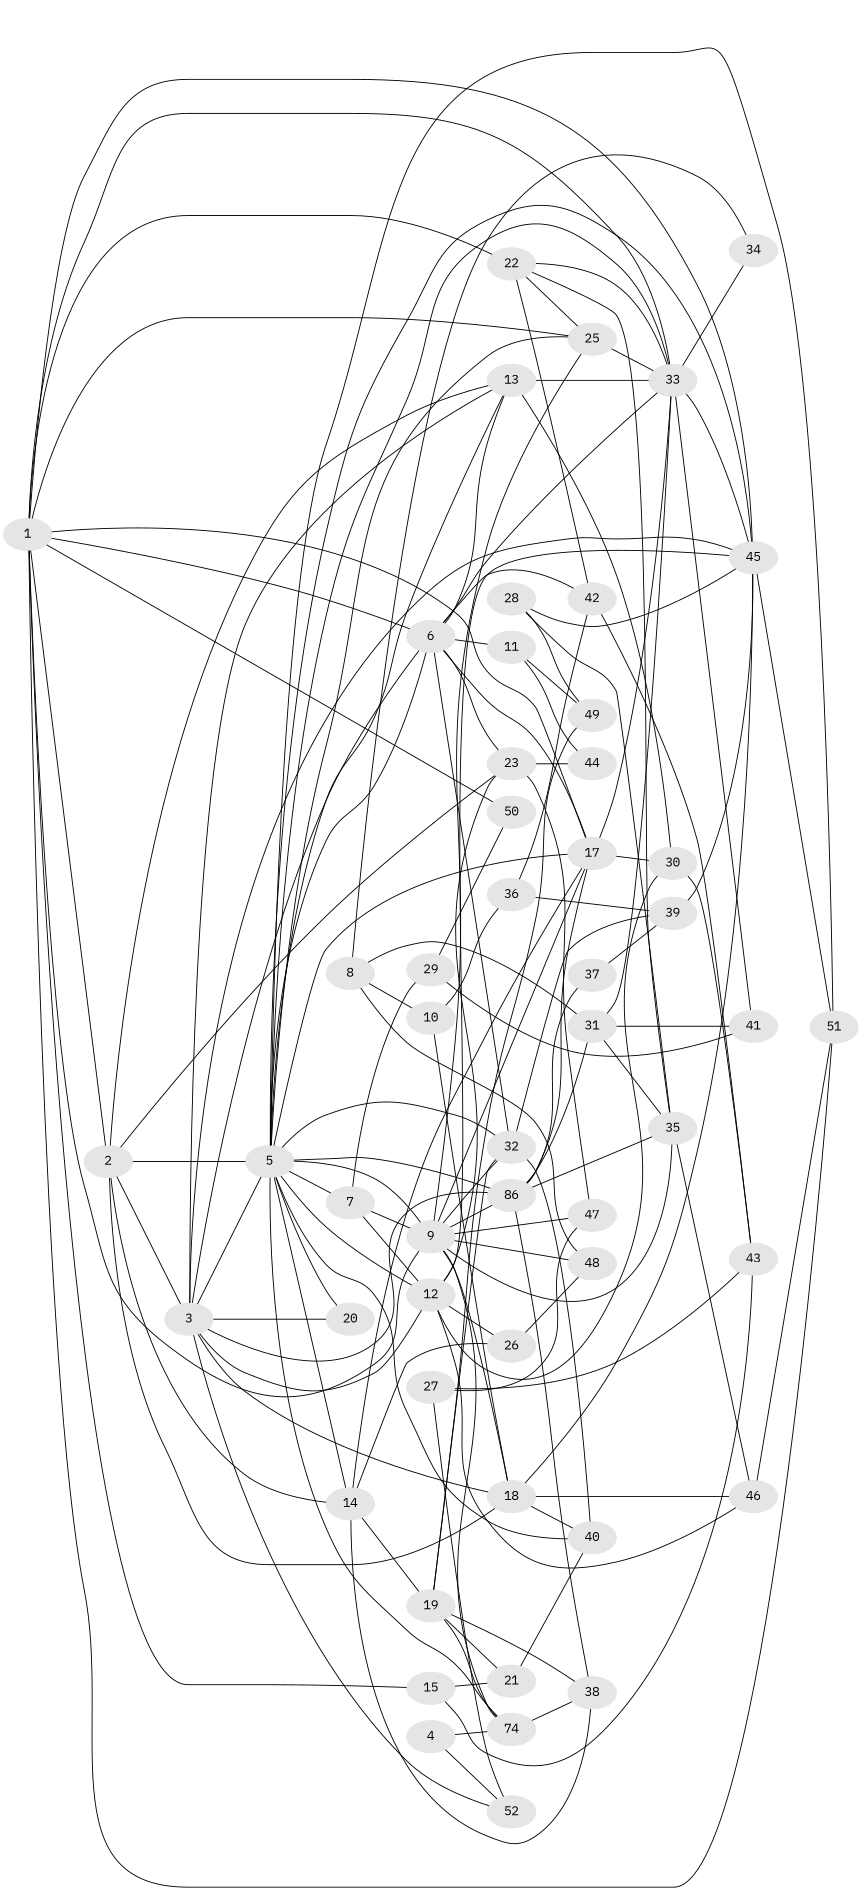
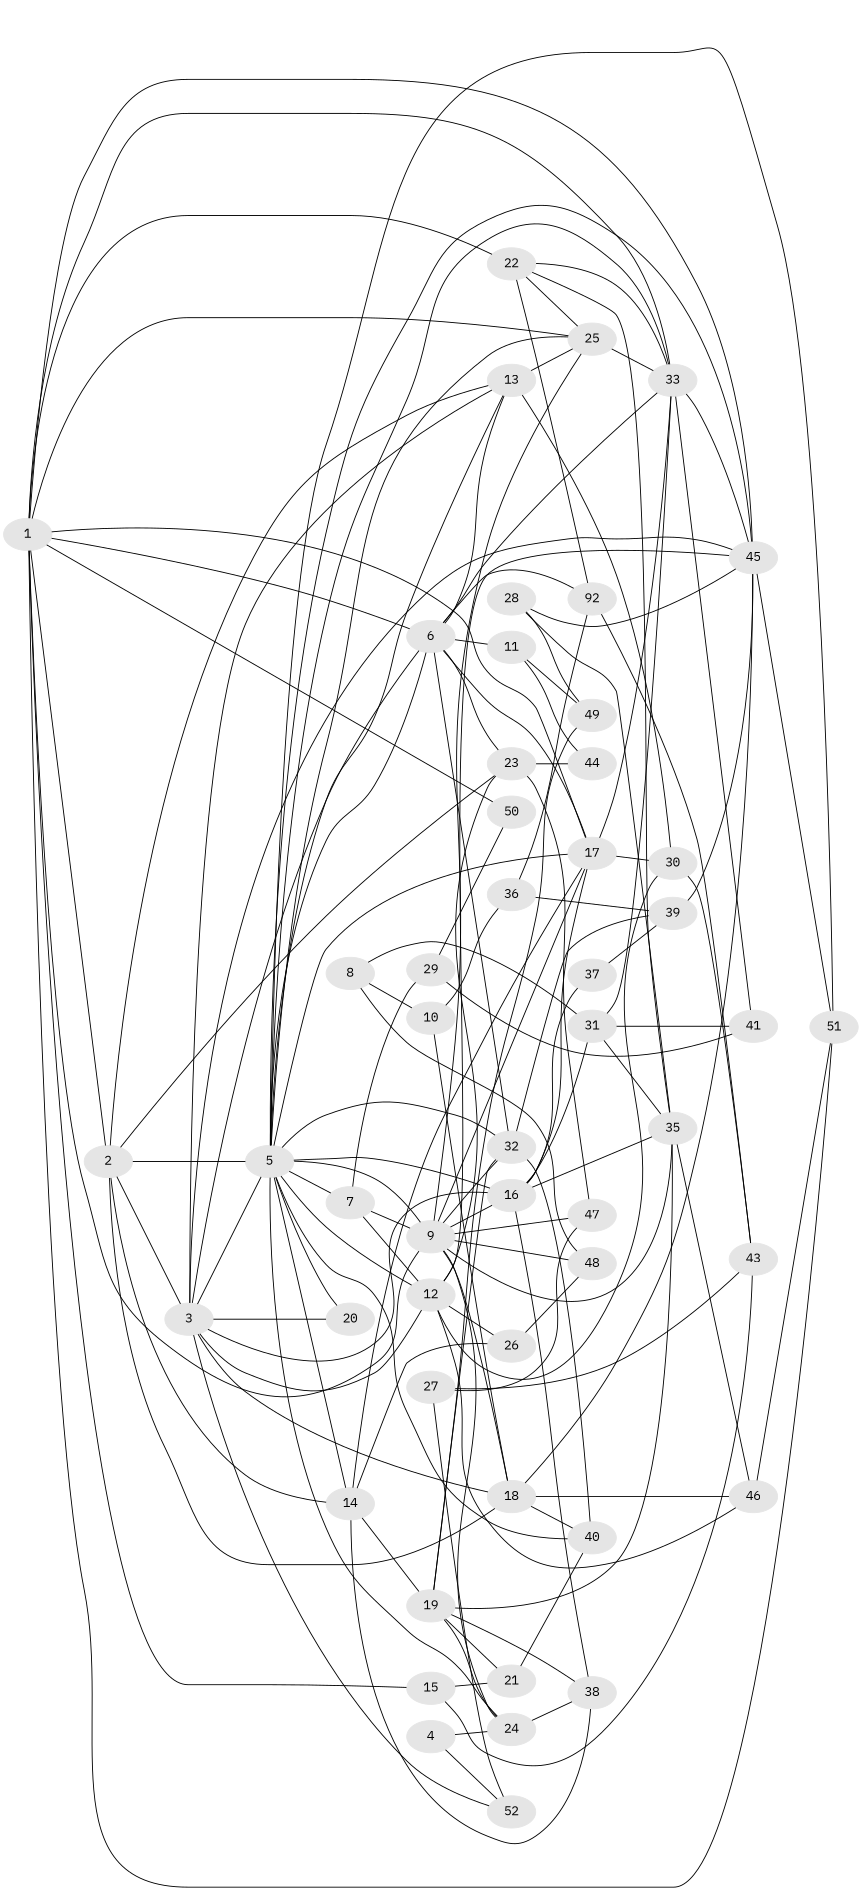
(753, 250) -> none
(592, 380) -> (552, 360)
(592, 599) -> (592, 599)
(512, 1196) -> (512, 1196)
none -> (655, 1443)
(512, 1729) -> (512, 1729)
